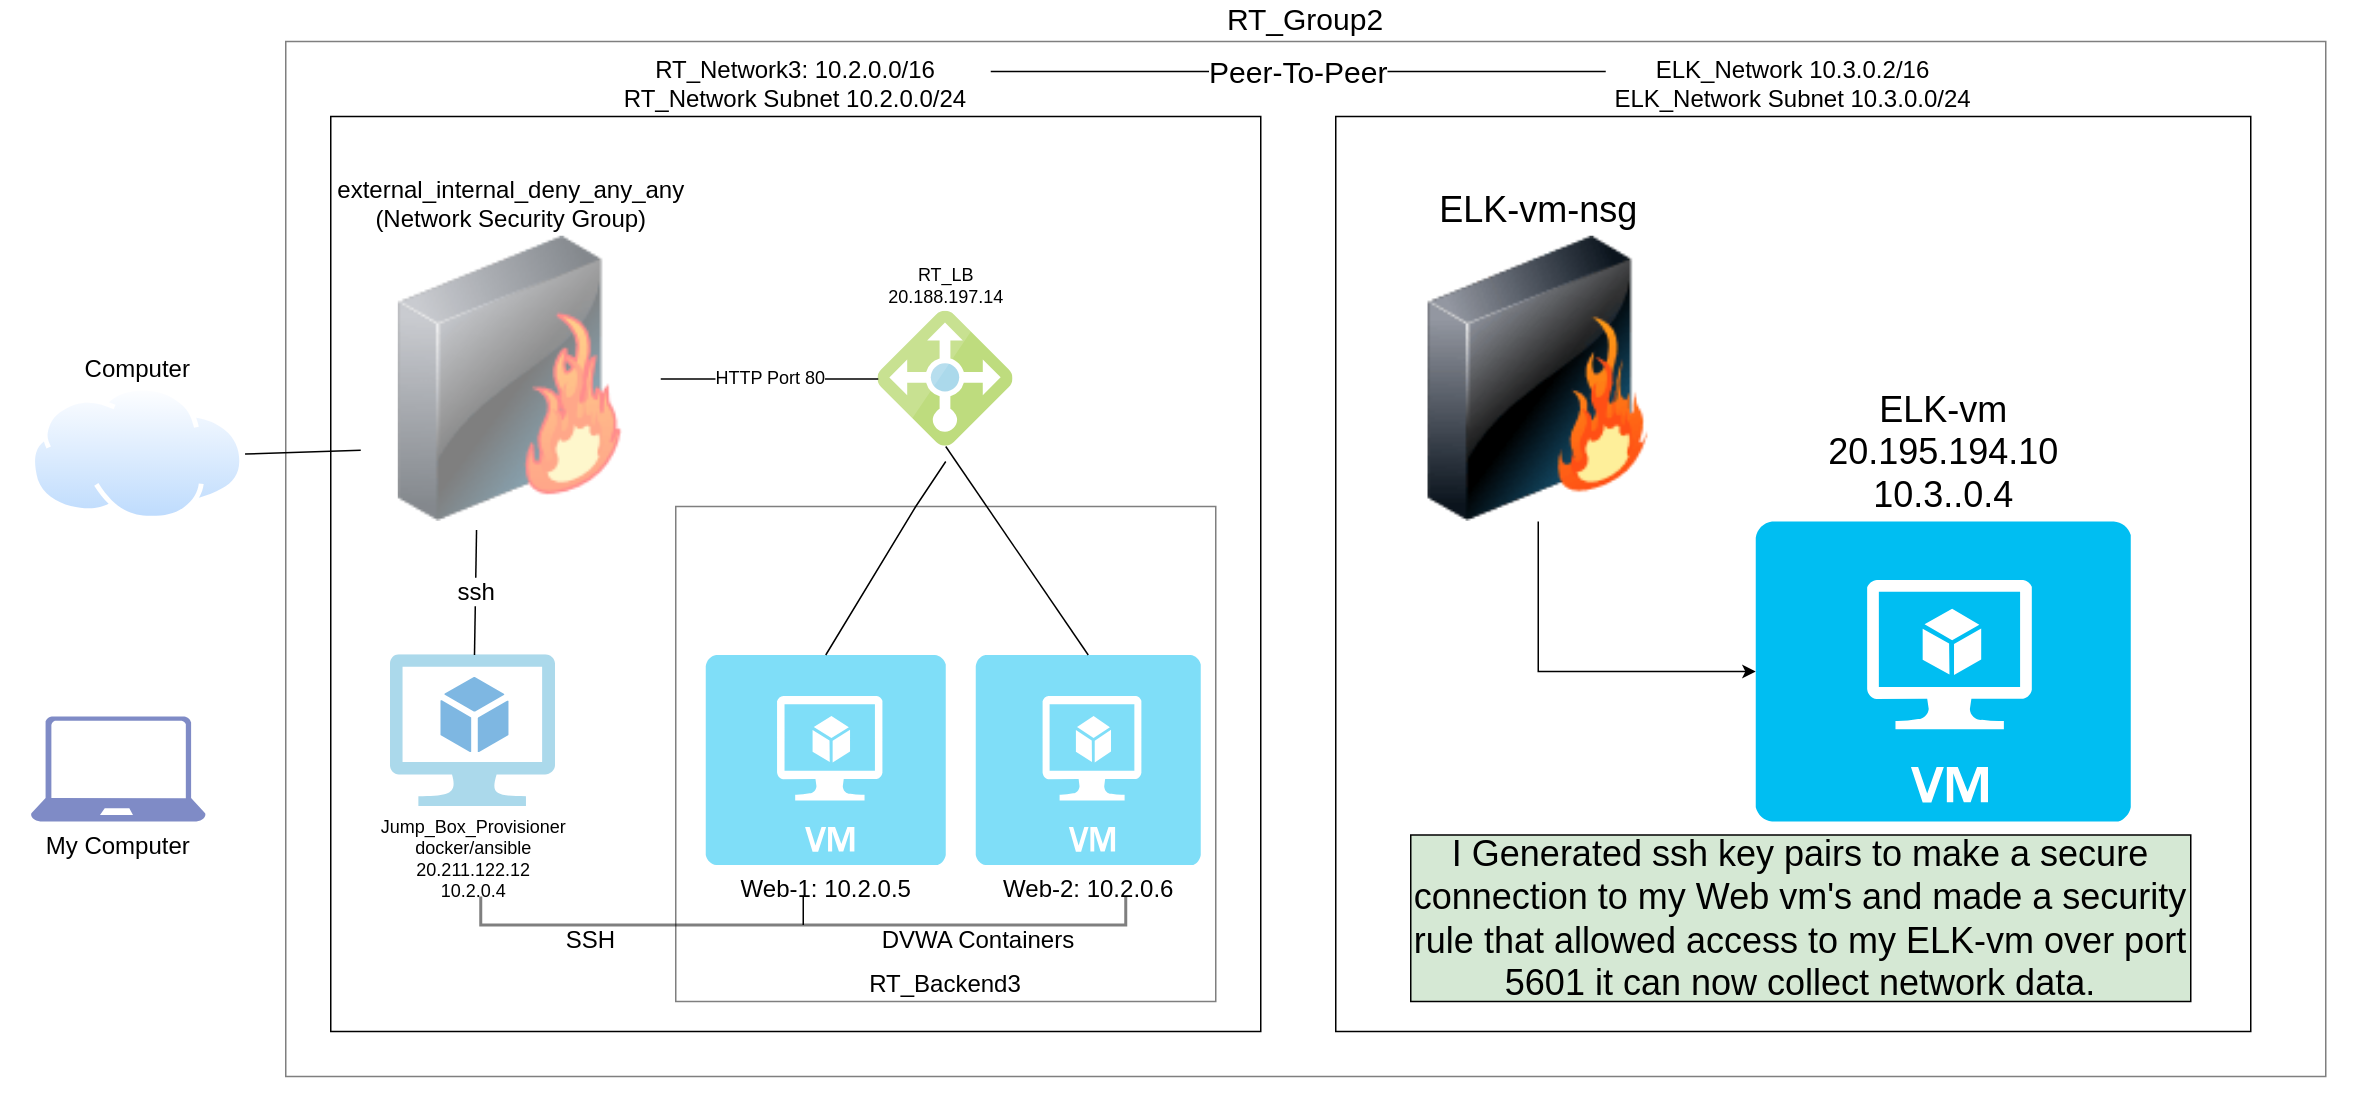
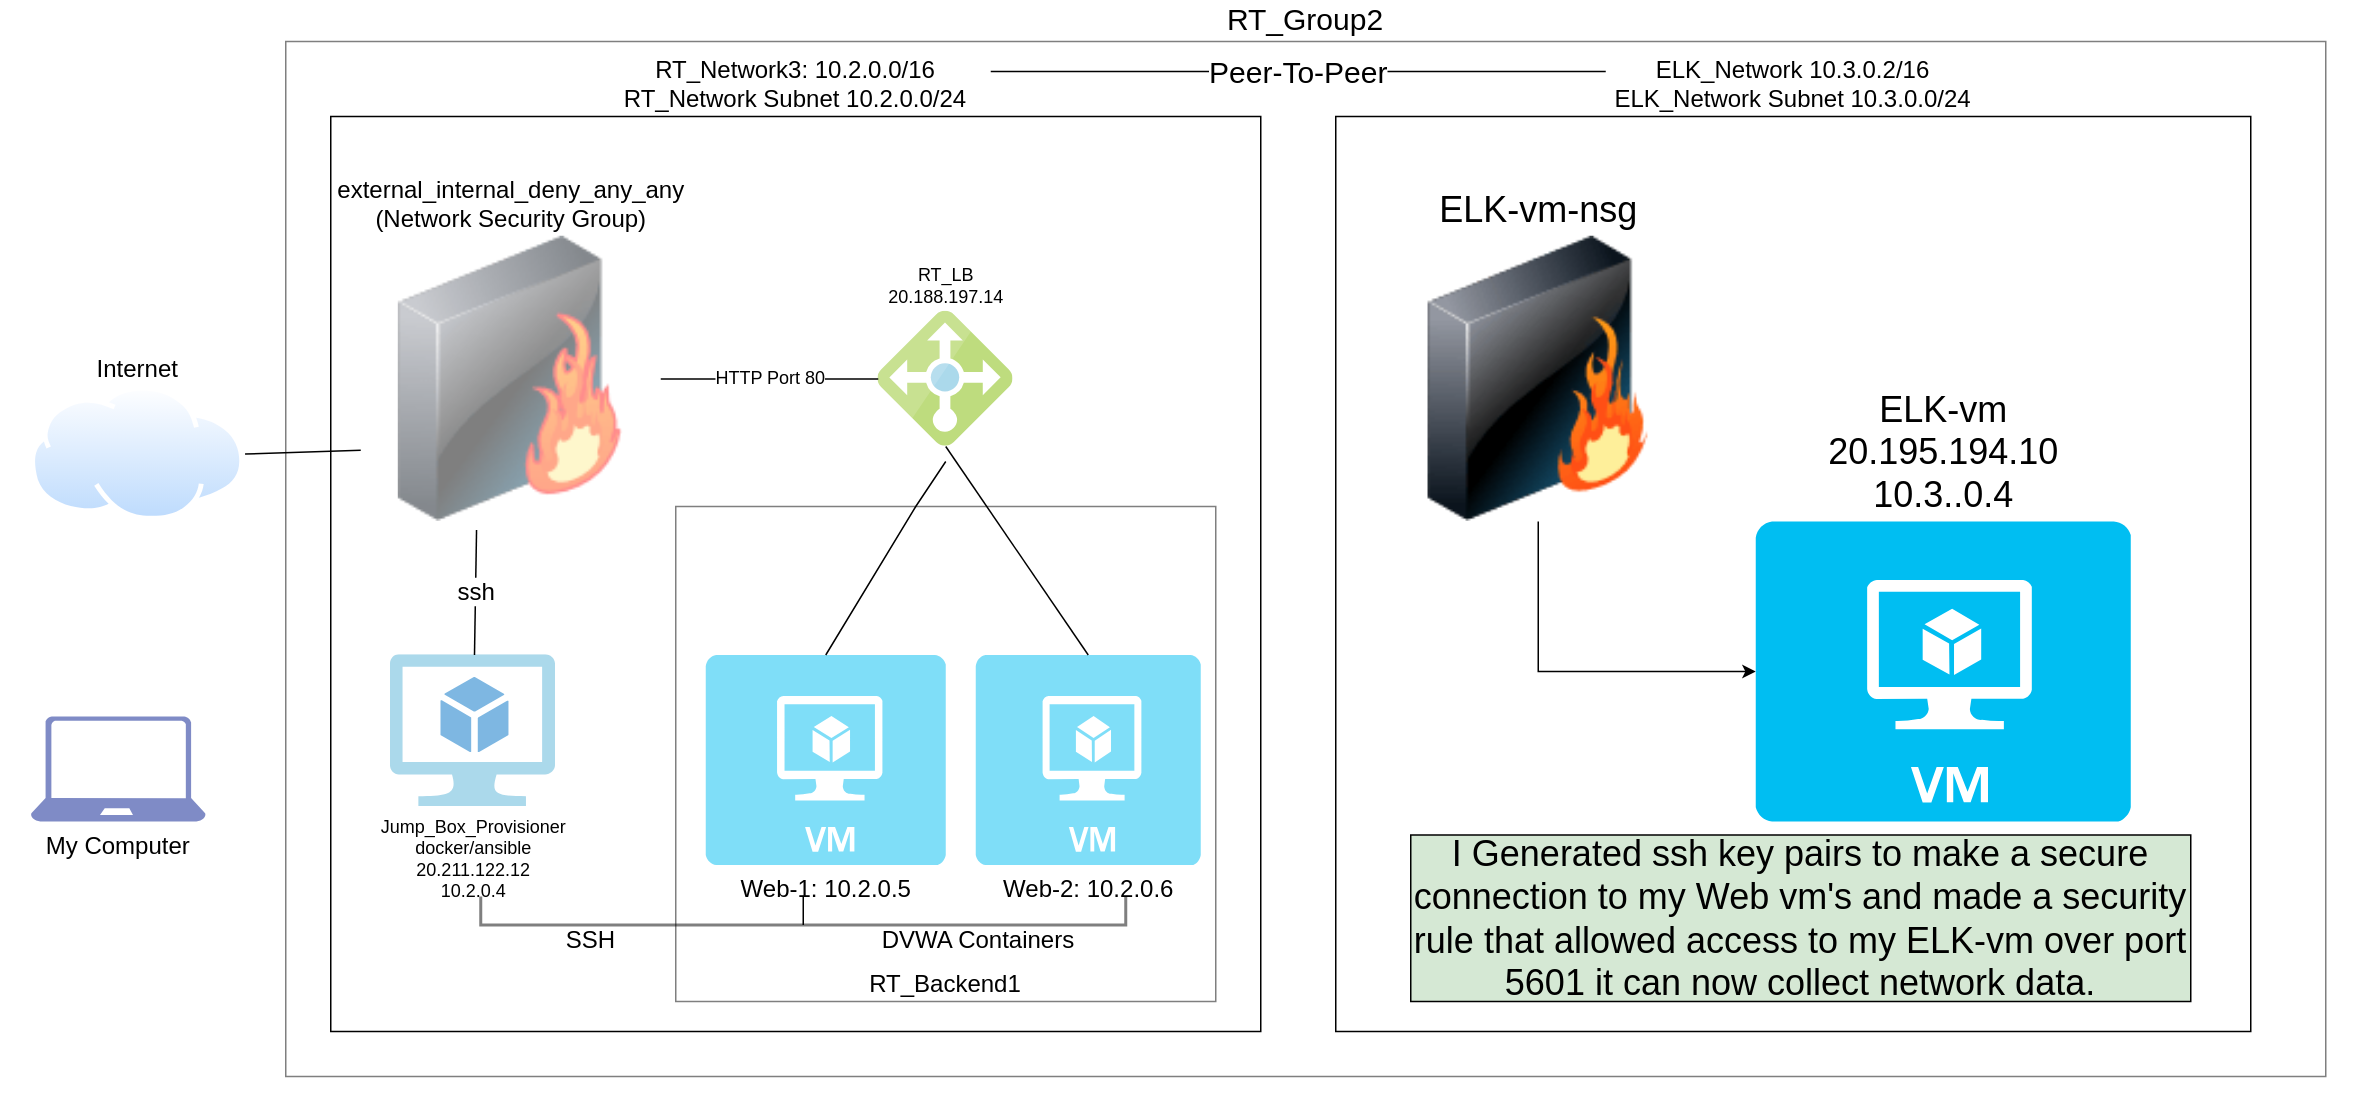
(138, 367) -> (138, 367)
(946, 982) -> (946, 982)
